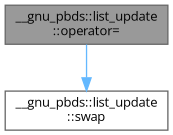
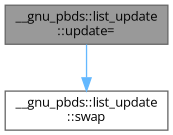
(87, 25) -> (87, 25)
